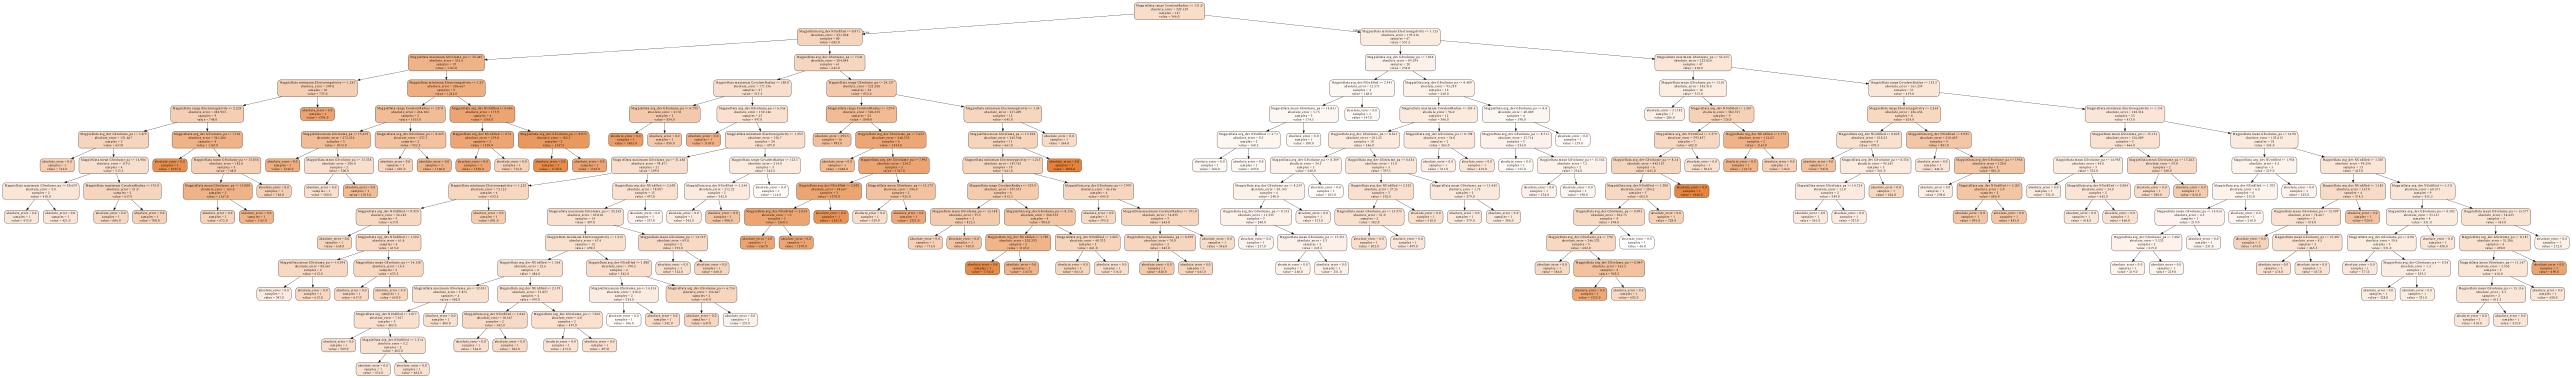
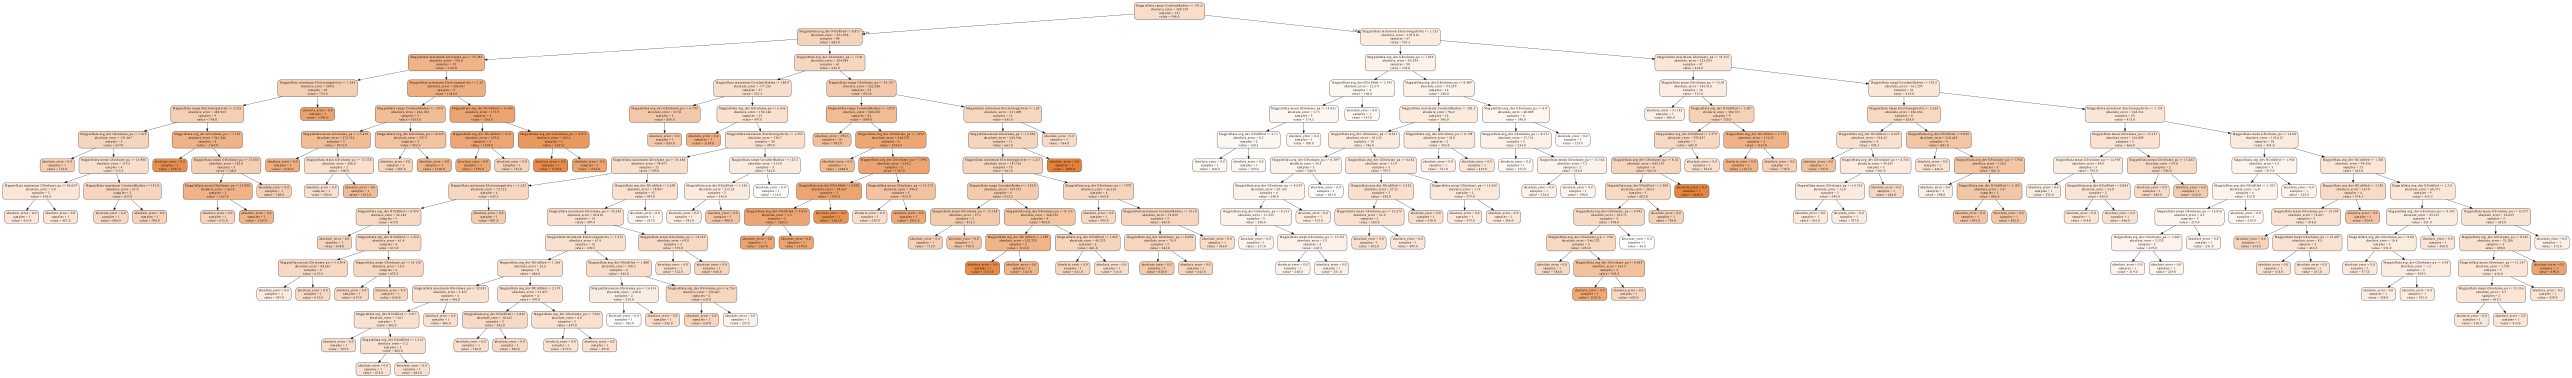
(626, 140) -> none
